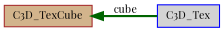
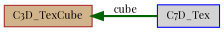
(188, 16) -> (188, 16)
